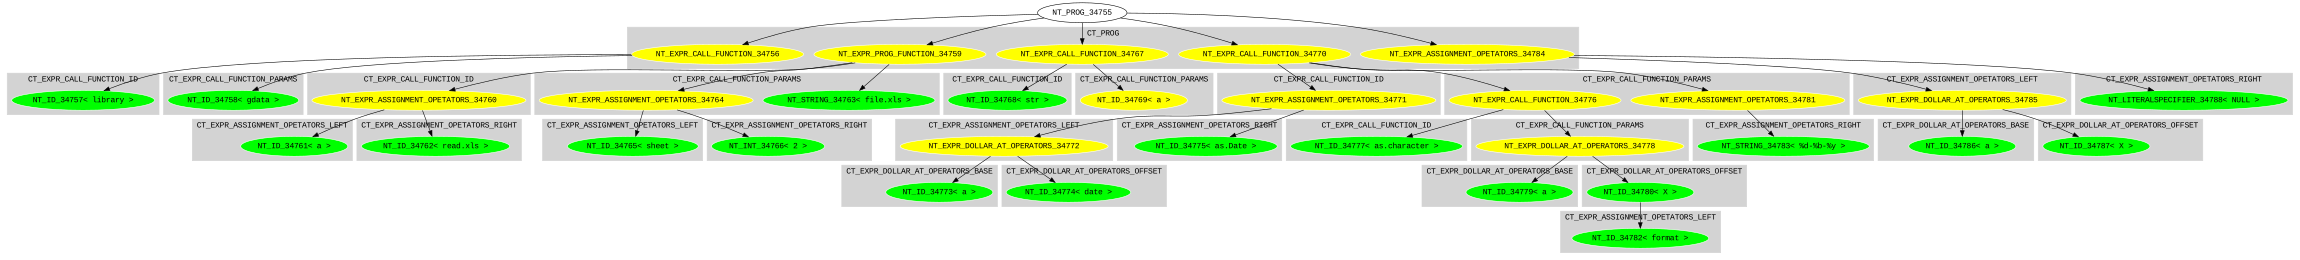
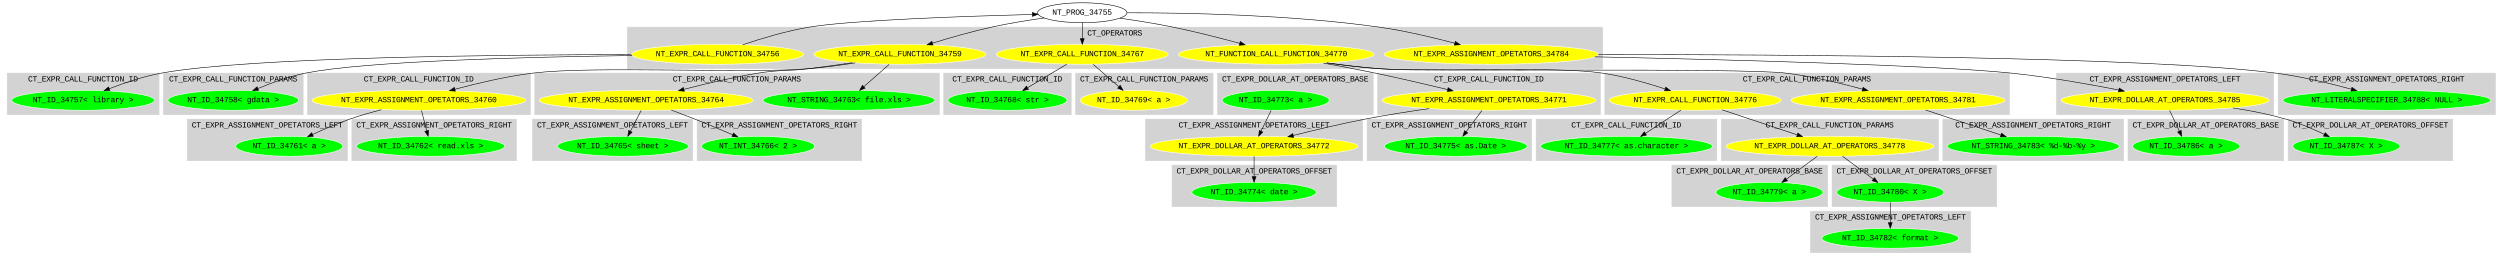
(892, 20) -> (886, 20)
(1103, 34) -> (1115, 34)
(900, 54) -> (900, 54)
(1265, 54) -> (1276, 54)
(972, 169) -> (1265, 123)
